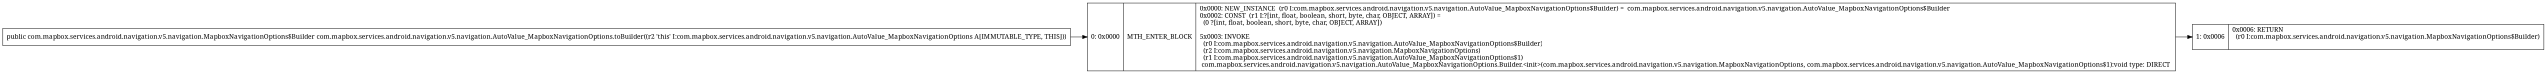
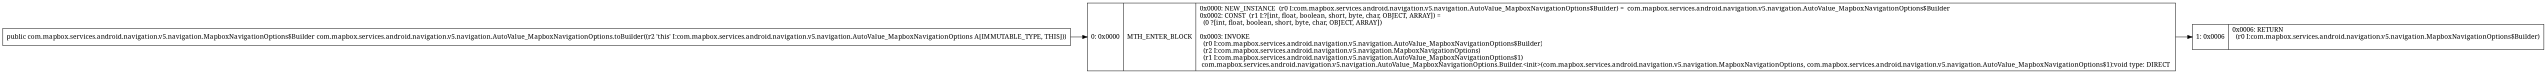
(1227, 37) -> (1227, 37)
